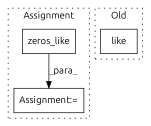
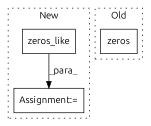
(49, 16) -> (49, 16)
(119, 41) -> (119, 41)
